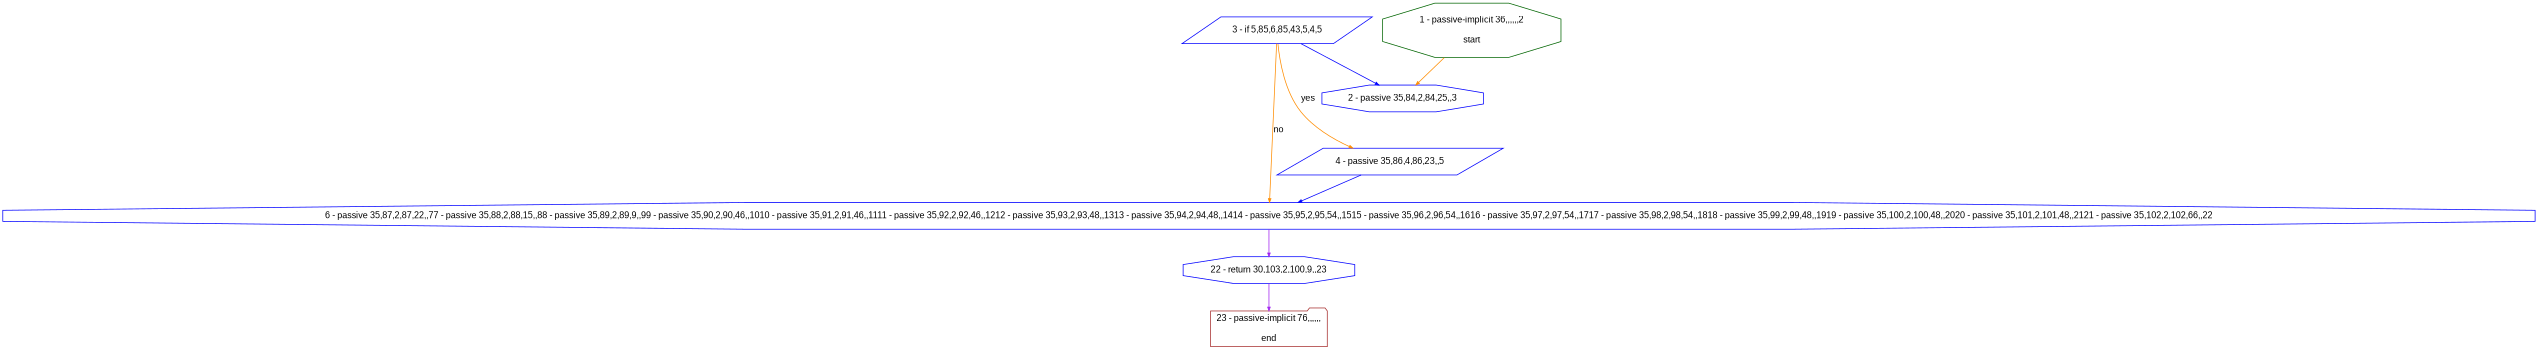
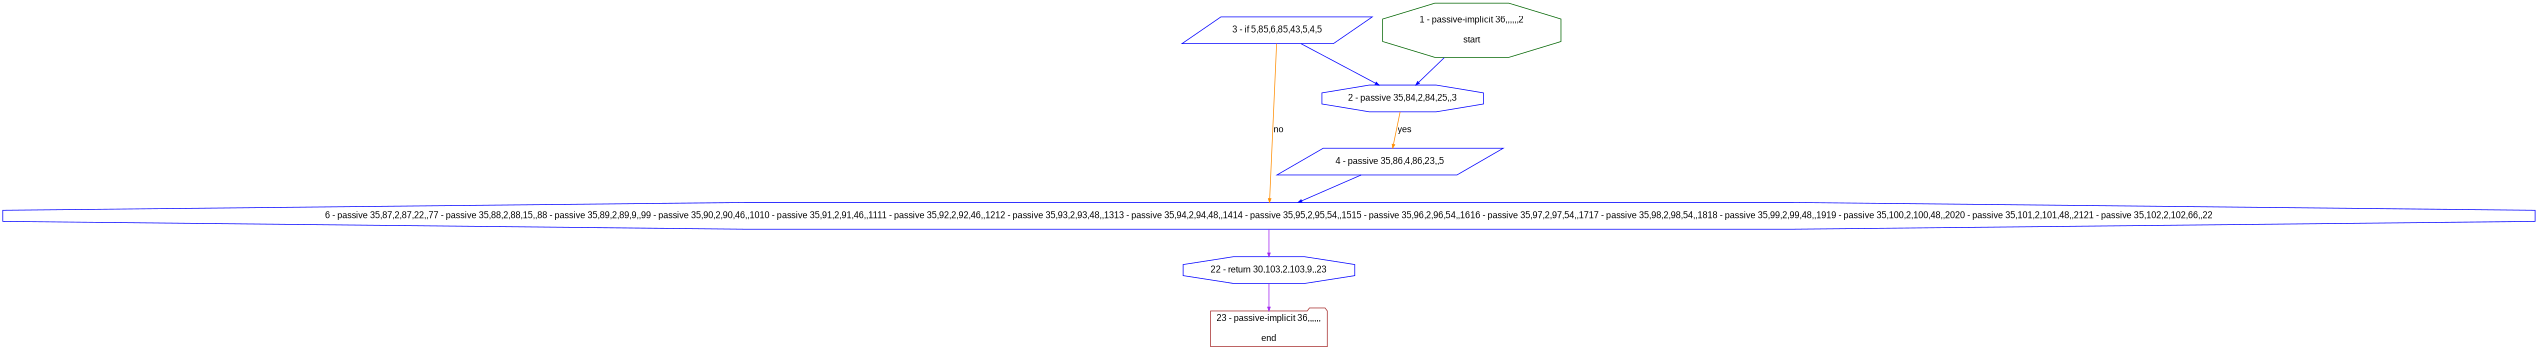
(1431, 70) -> (1431, 70)
(1297, 107) -> (1397, 128)
(1269, 270) -> (1269, 270)
(1269, 329) -> (1269, 329)
